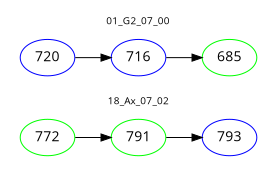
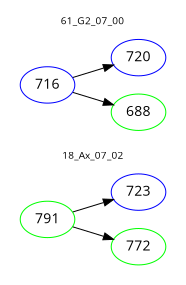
(139, 22) -> (93, 22)
(88, 58) -> (88, 73)
(230, 58) -> (139, 112)
(88, 138) -> (88, 232)
(230, 138) -> (139, 192)
